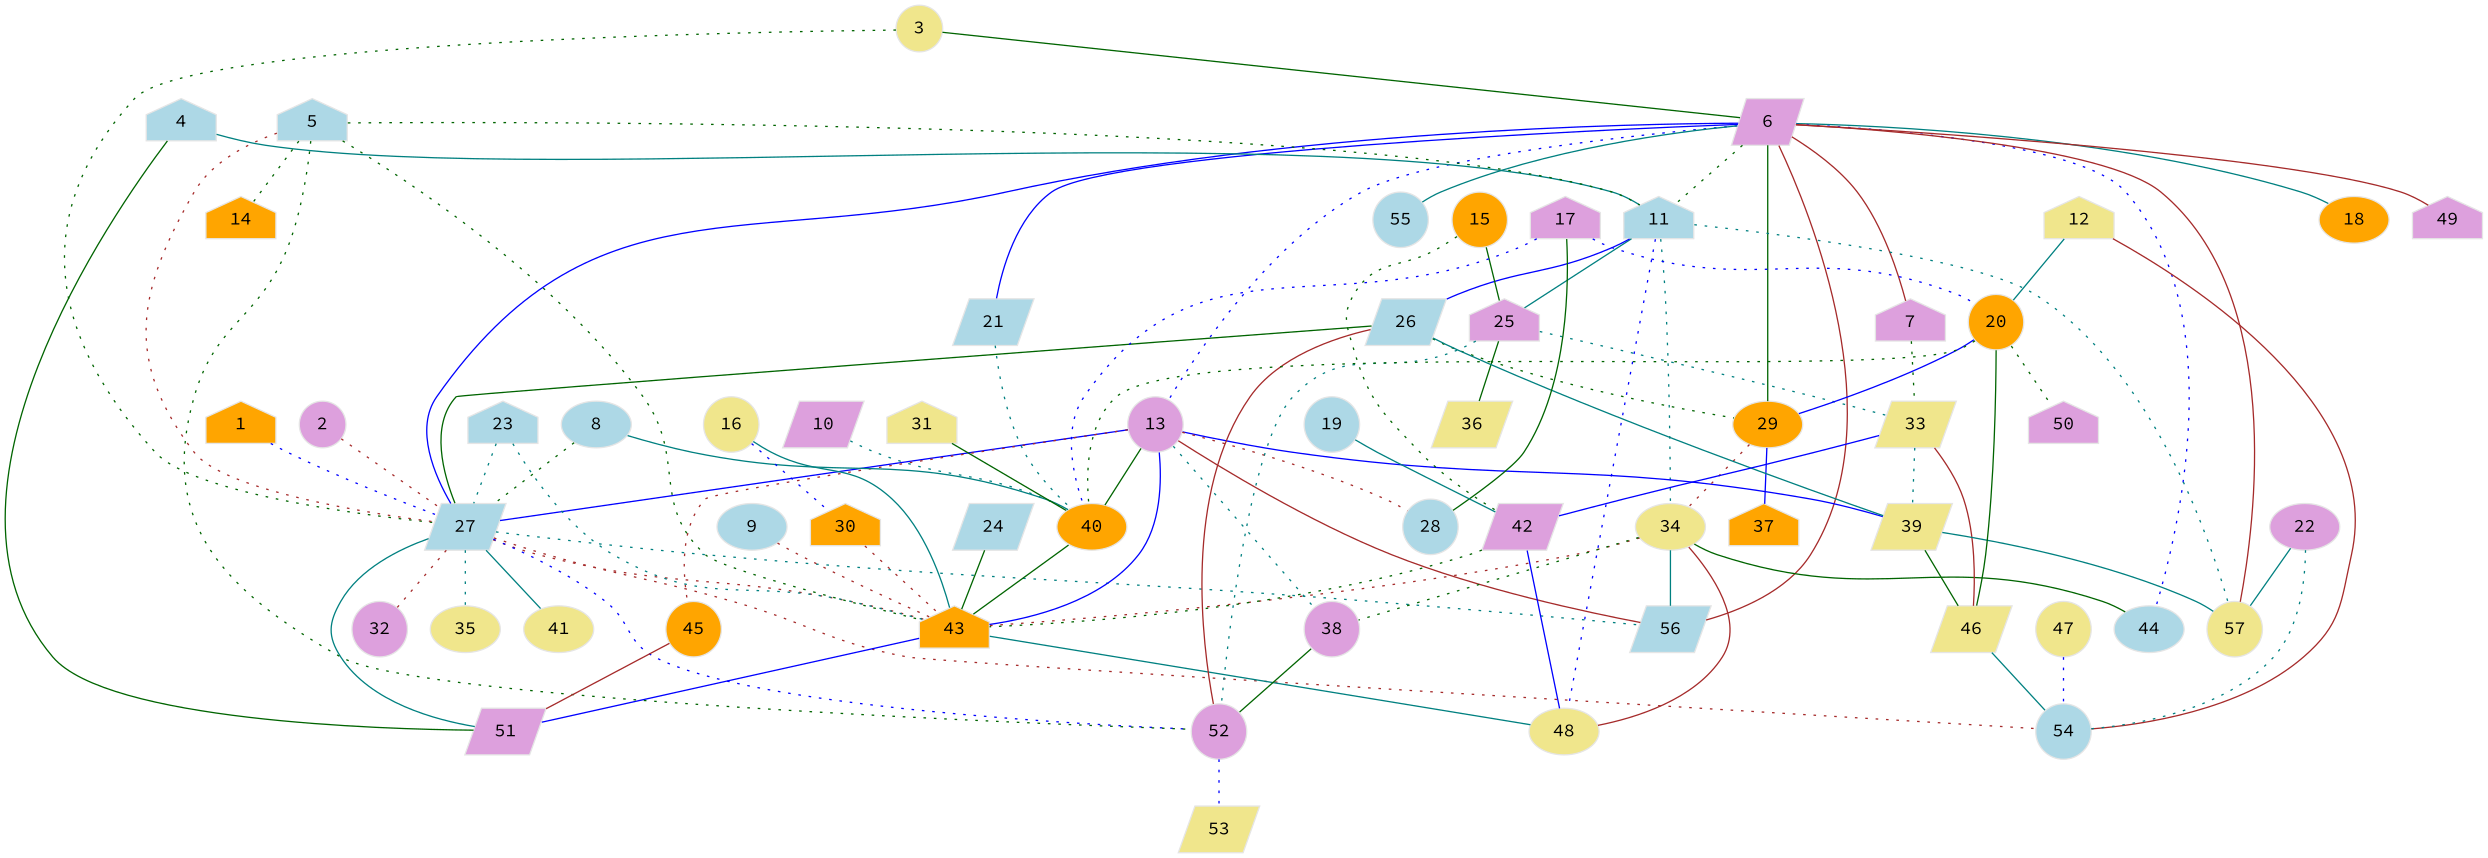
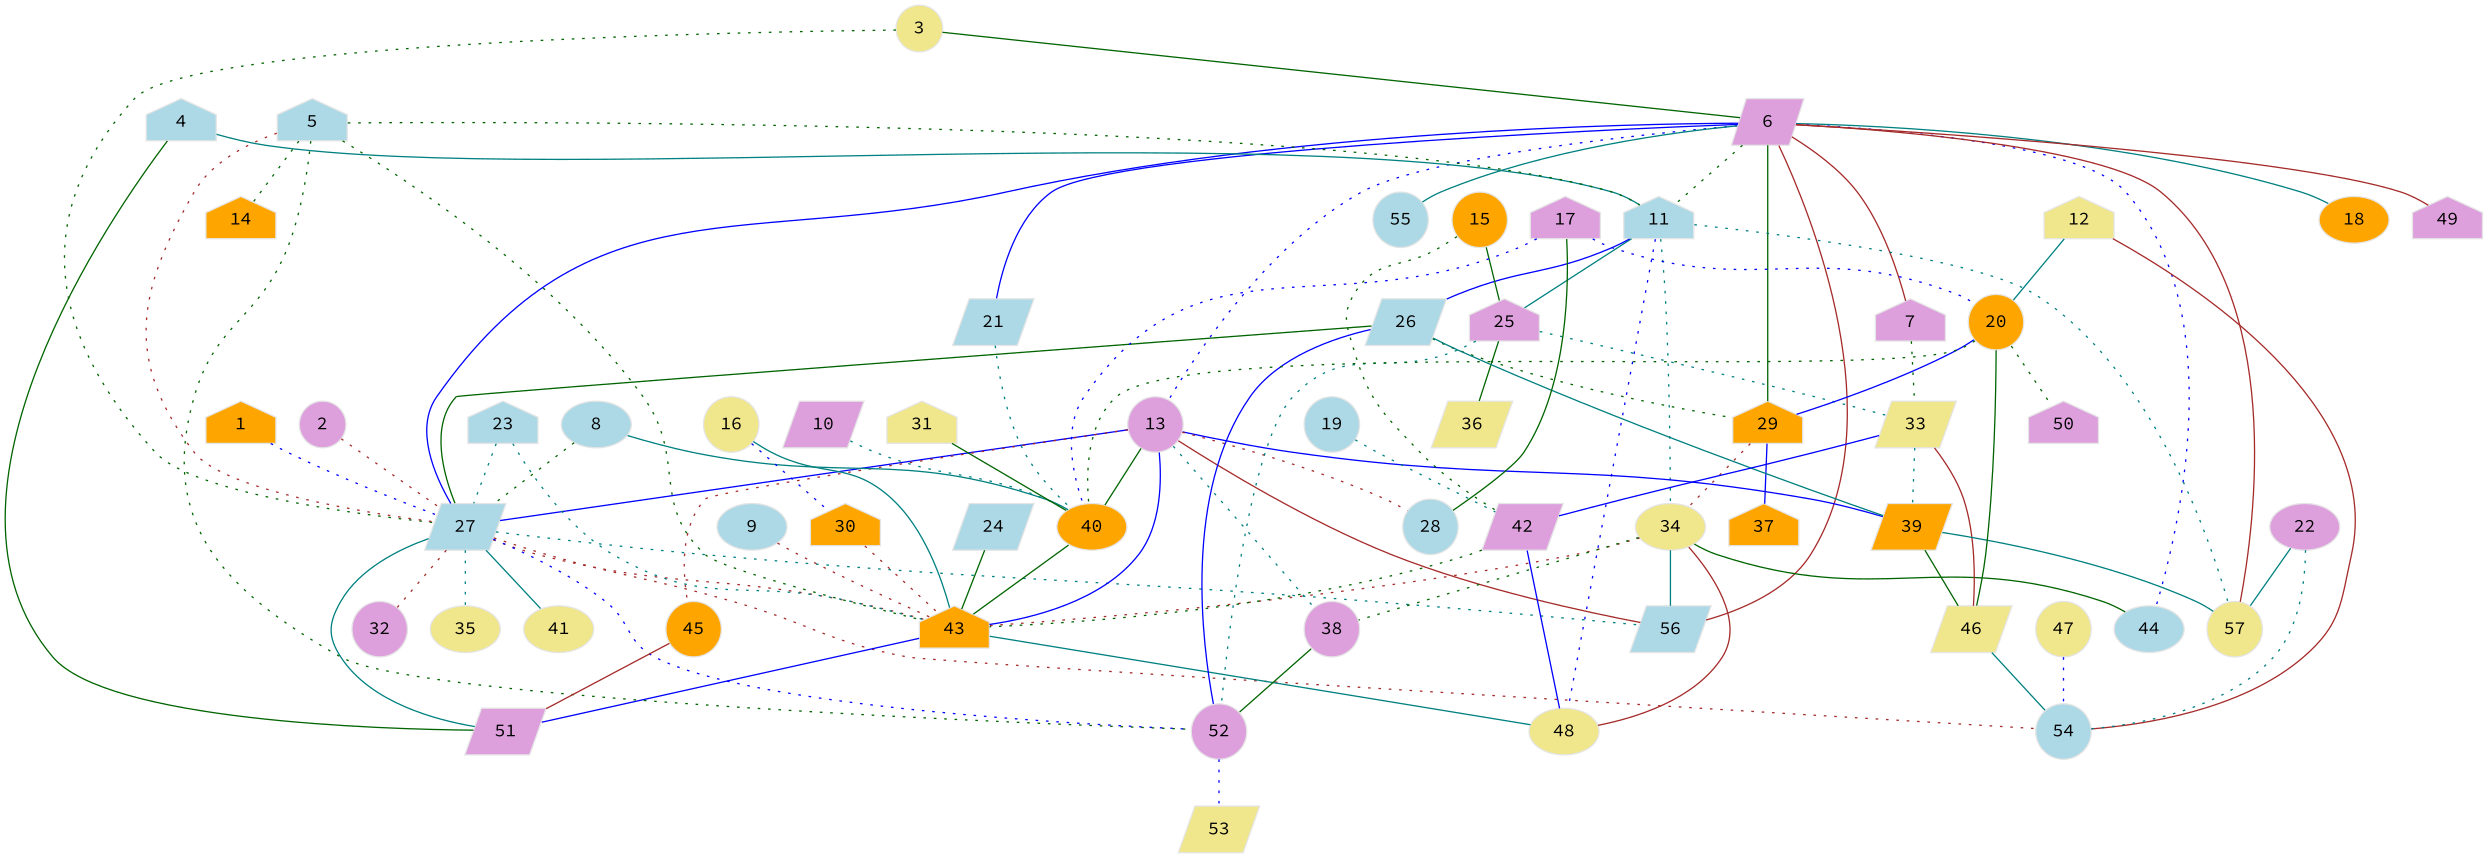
(1768, 425) -> (1768, 425)
(1214, 477) -> (1214, 477)
(1425, 477) -> (1425, 477)
(1912, 527) -> (1912, 527)
